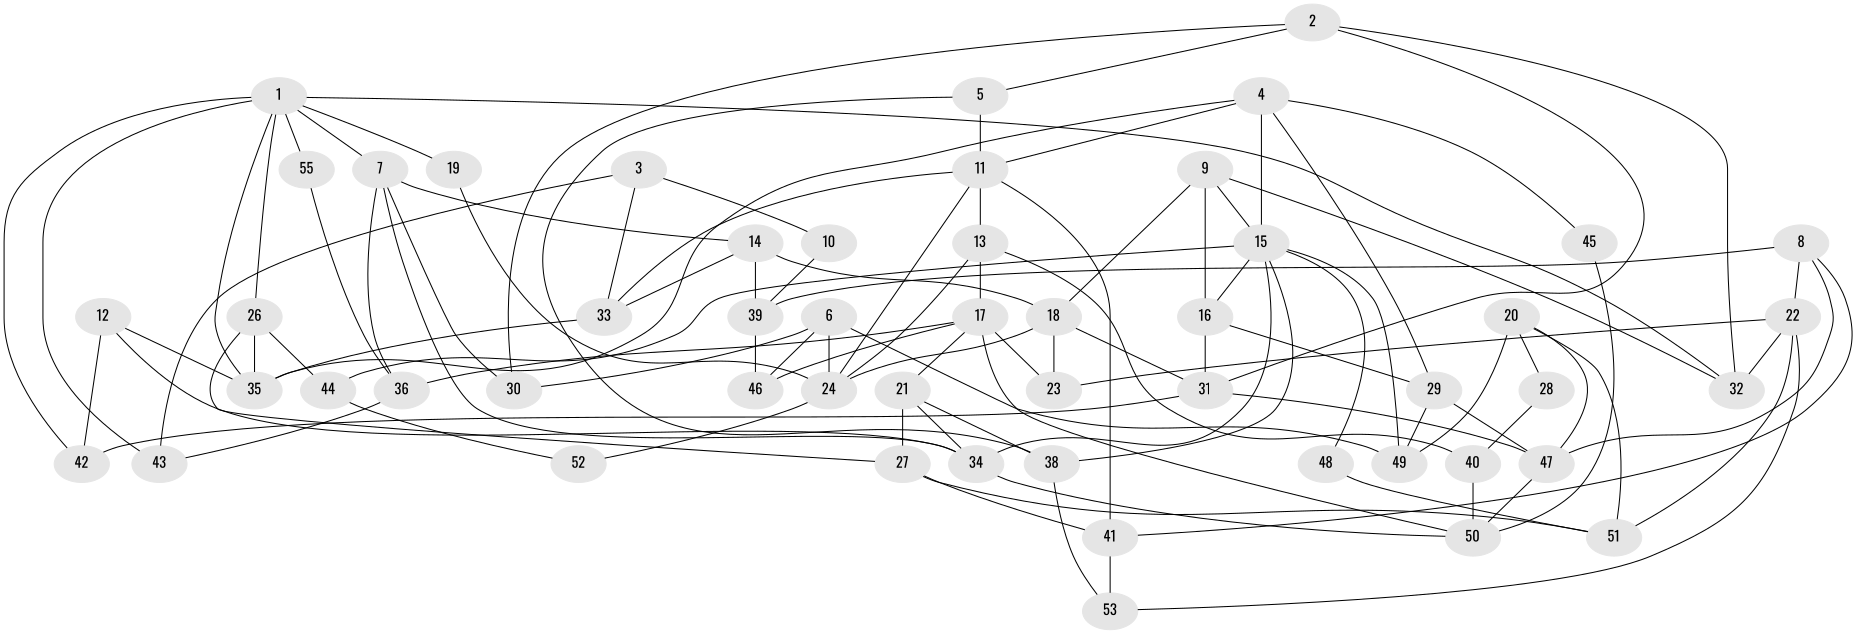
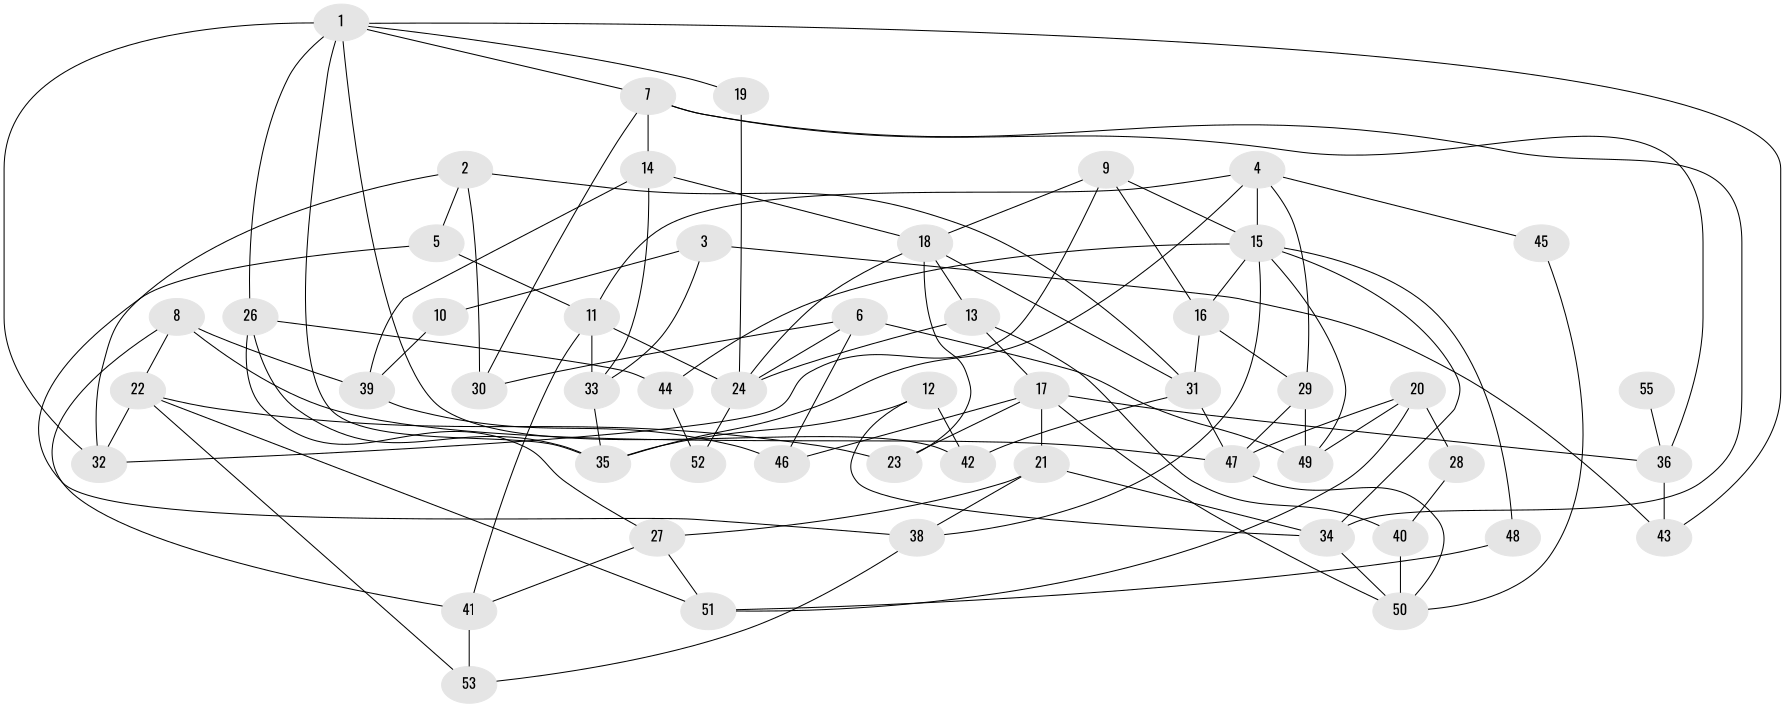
(293, 133) -> none
(980, 207) -> (949, 280)
